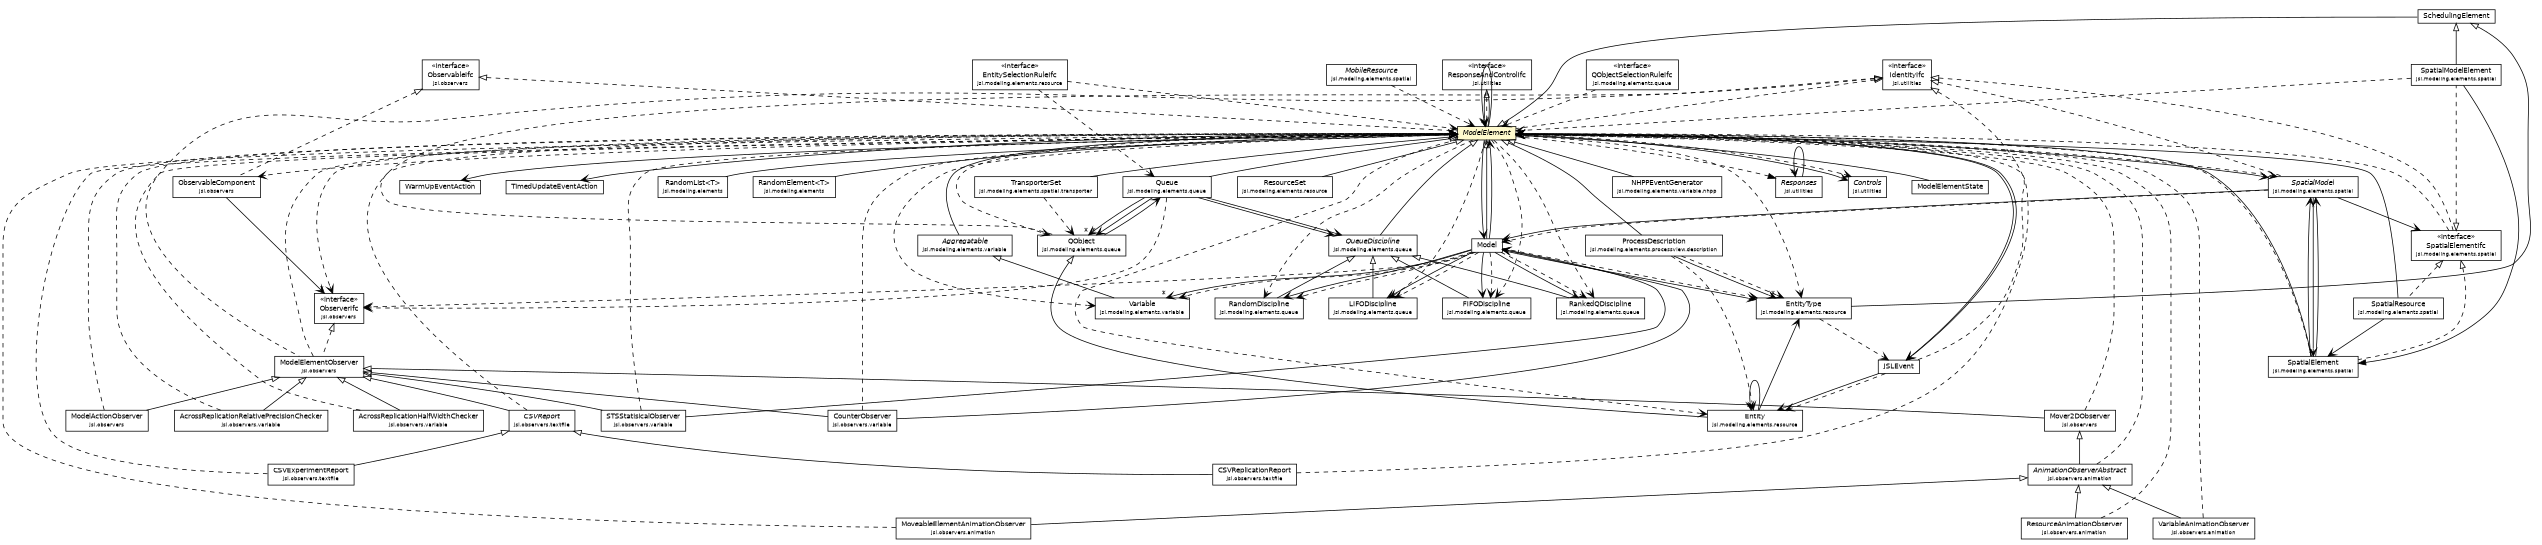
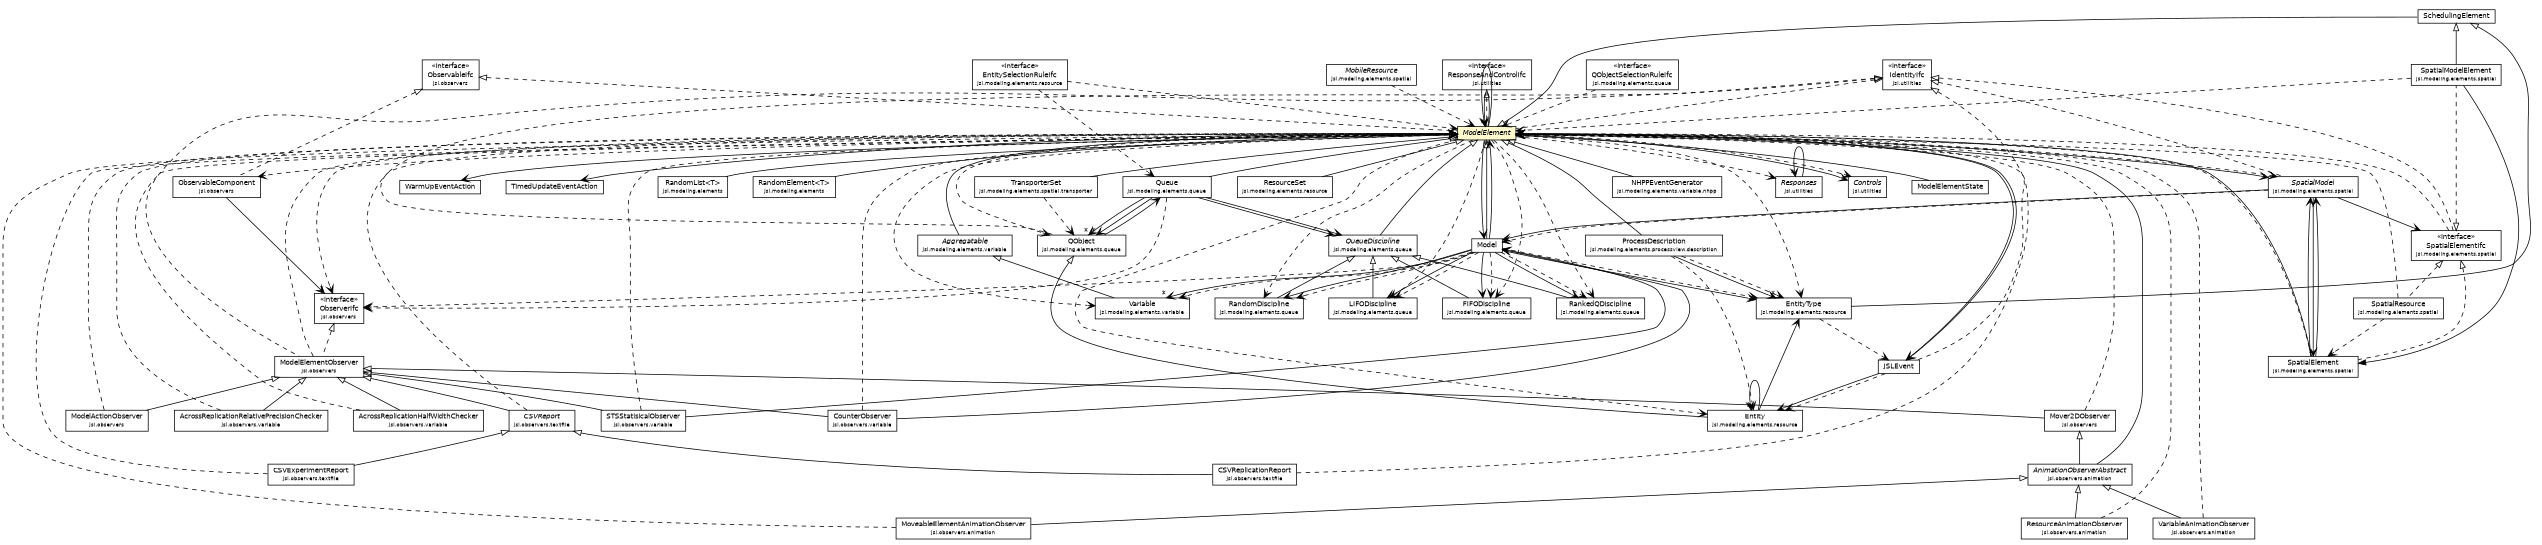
(2110, 149) -> (2110, 149)
(1643, 152) -> (1643, 152)
(2085, 171) -> (2085, 171)
(2359, 336) -> (2359, 336)
